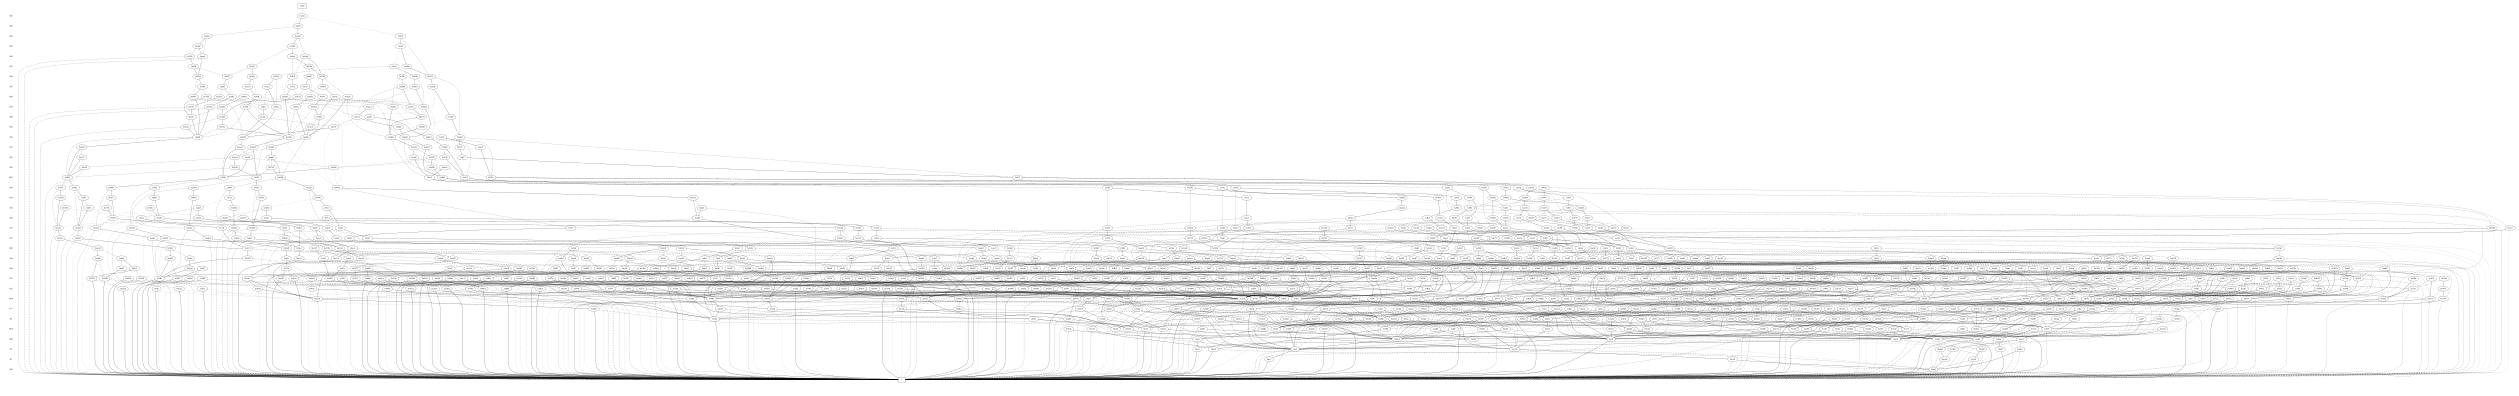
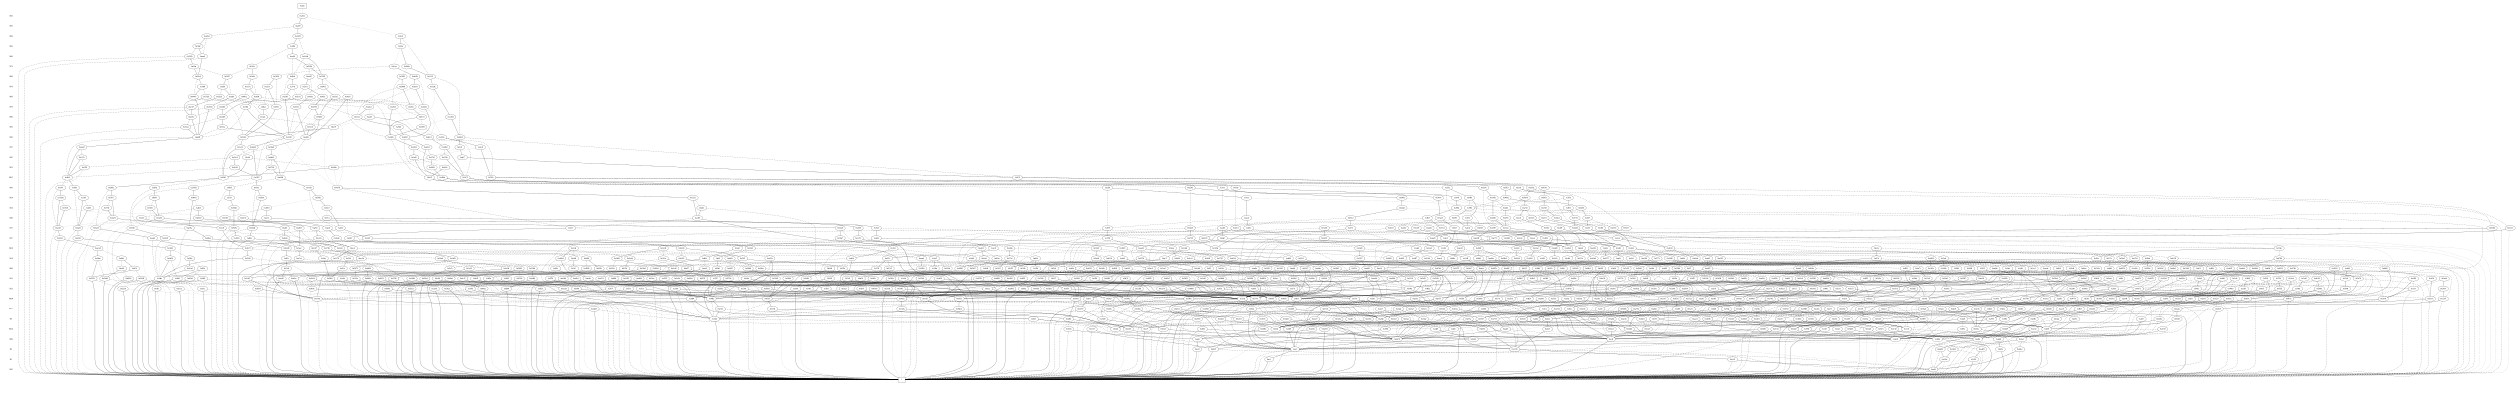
(703, 304) -> (553, 366)
